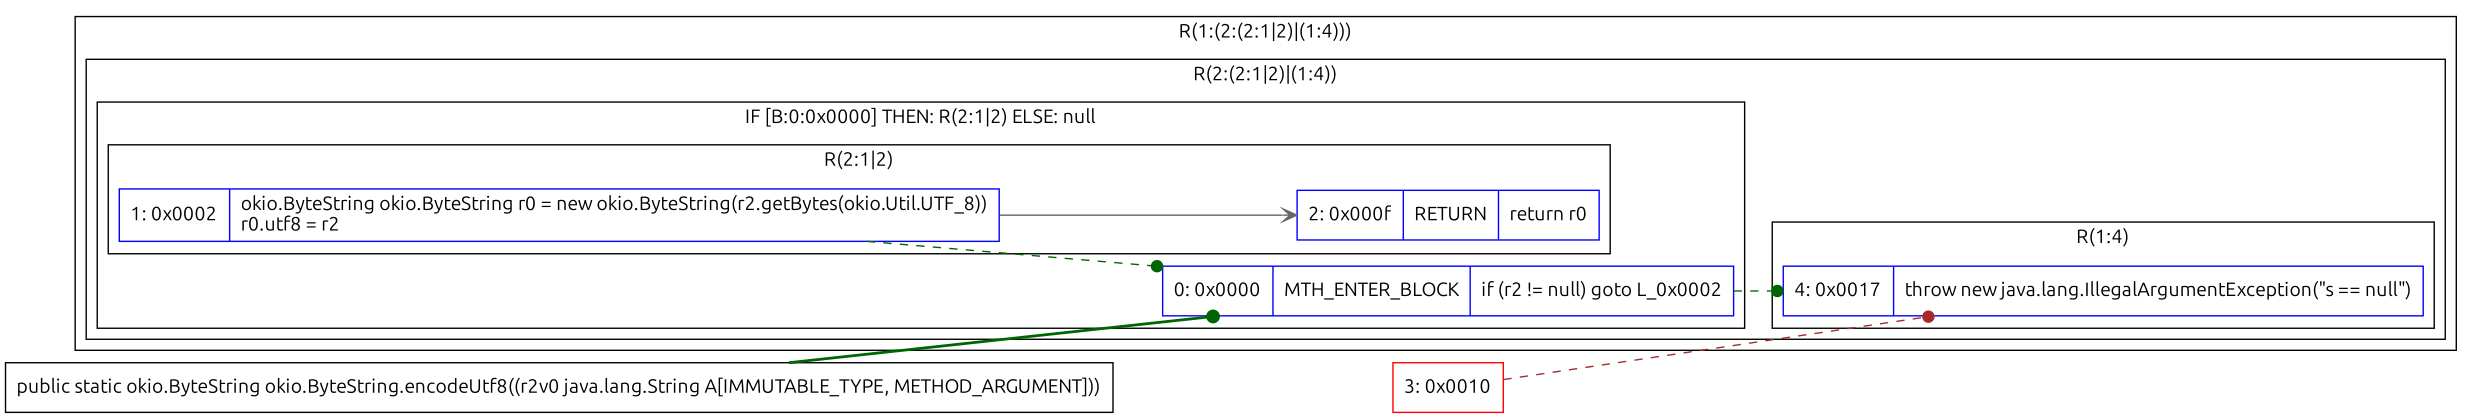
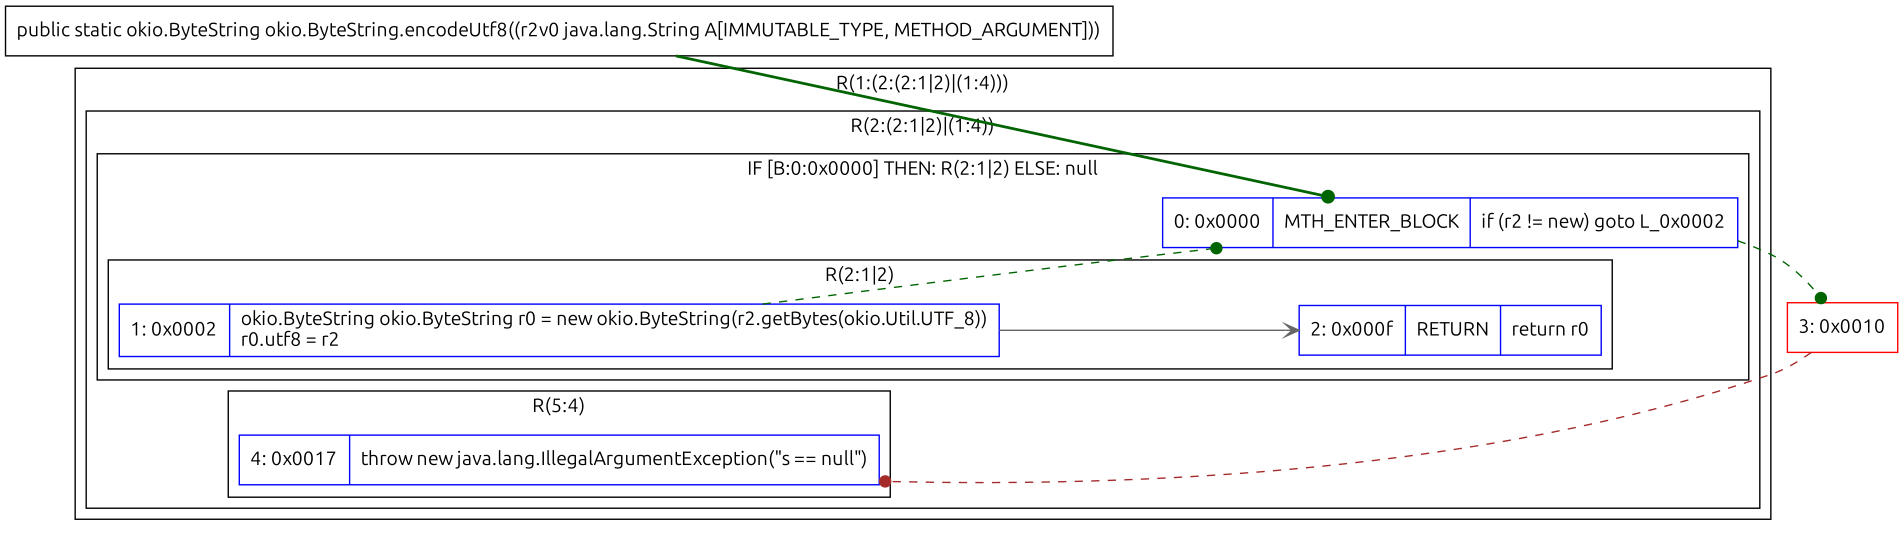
(2103, 238) -> (559, 407)
(1602, 290) -> (1604, 222)
(1754, 291) -> (1782, 261)
